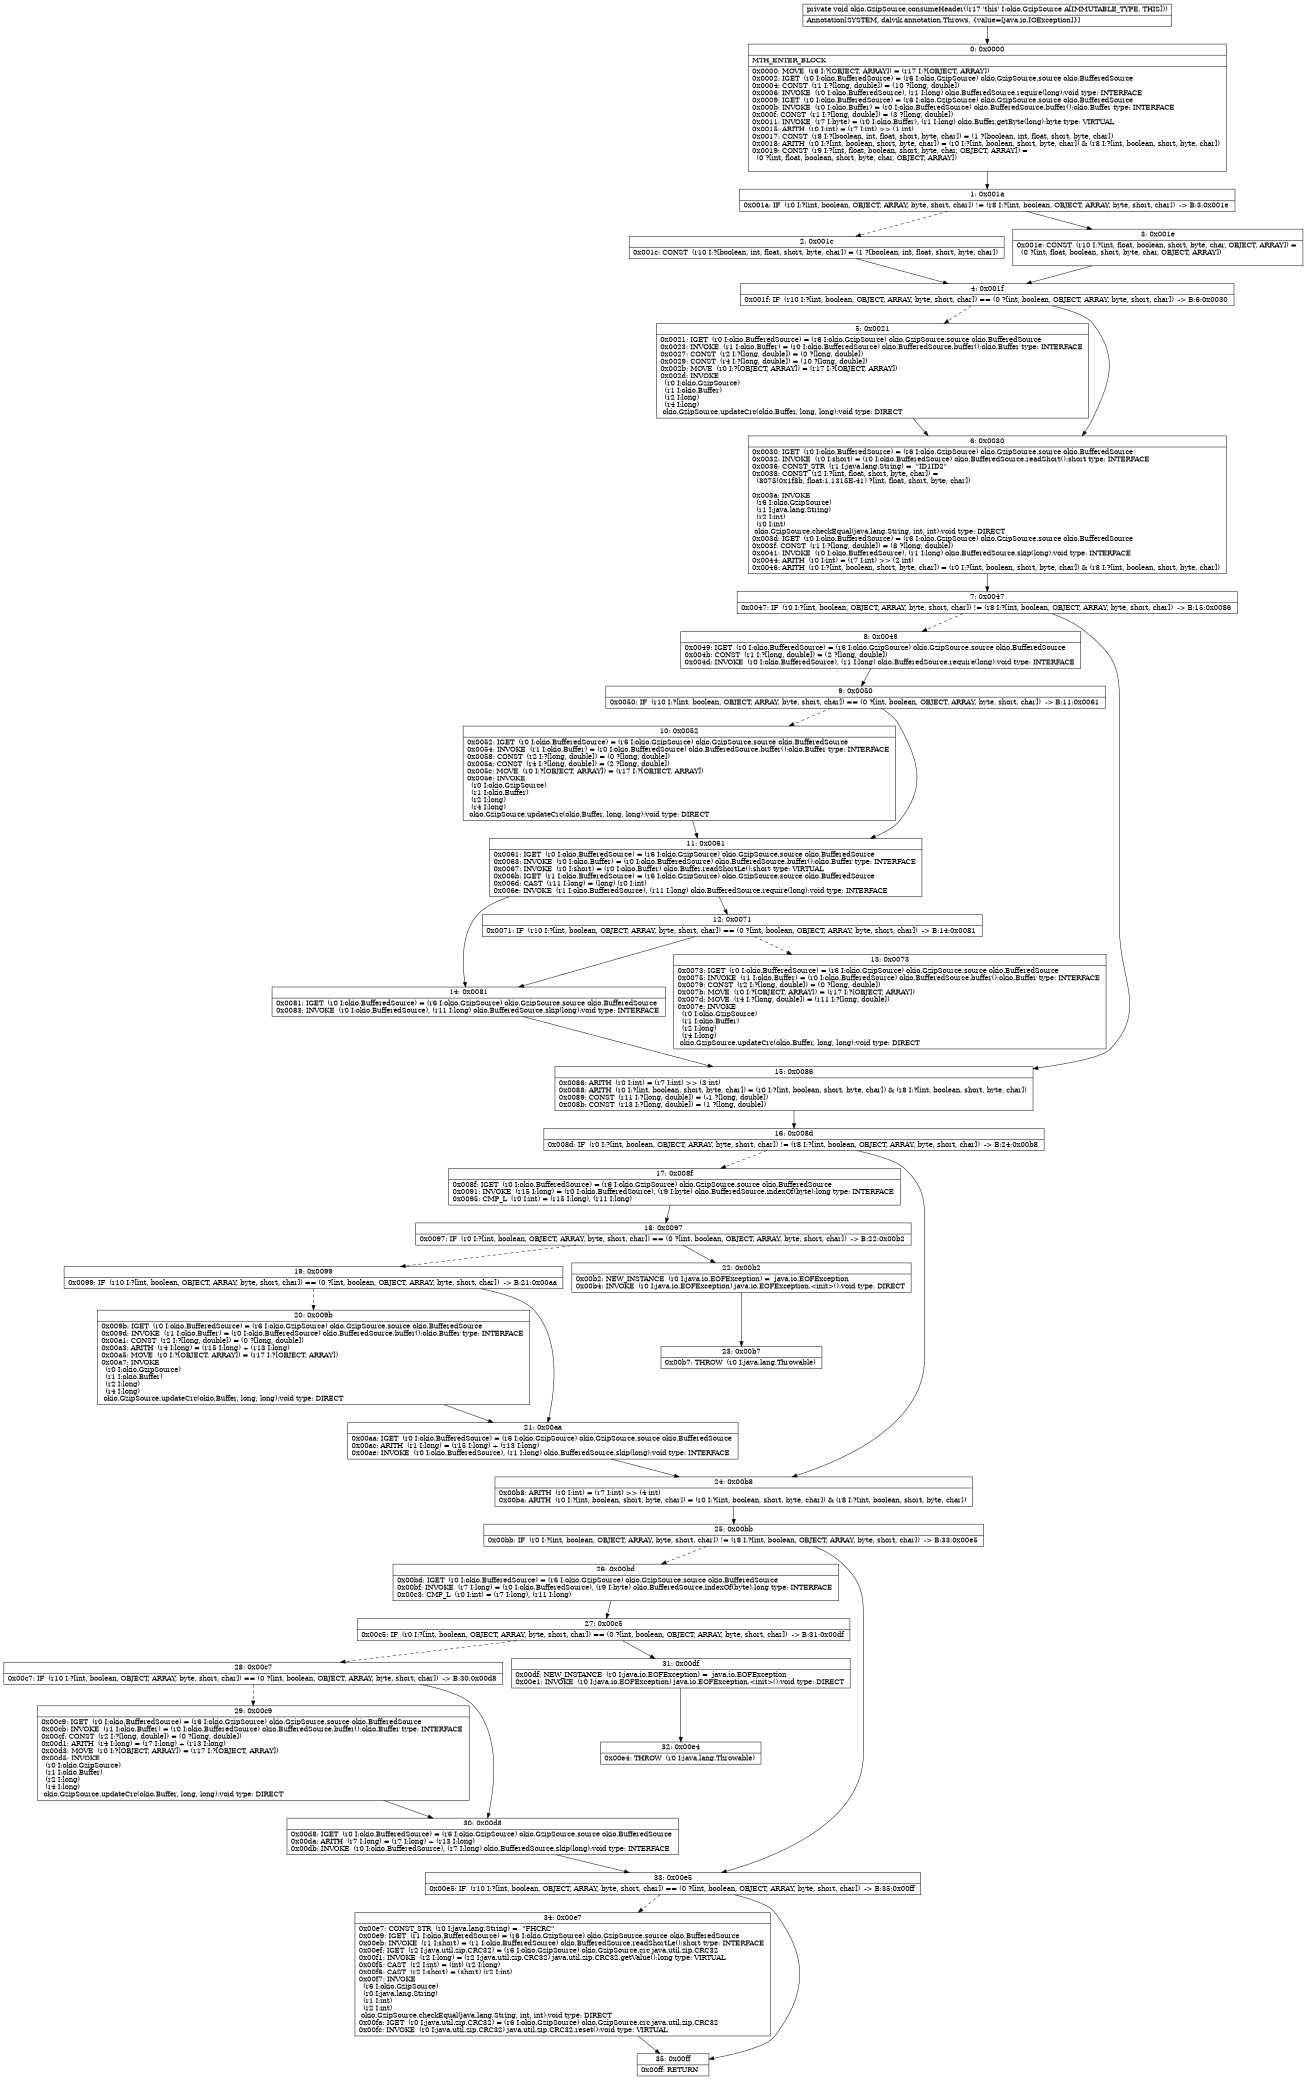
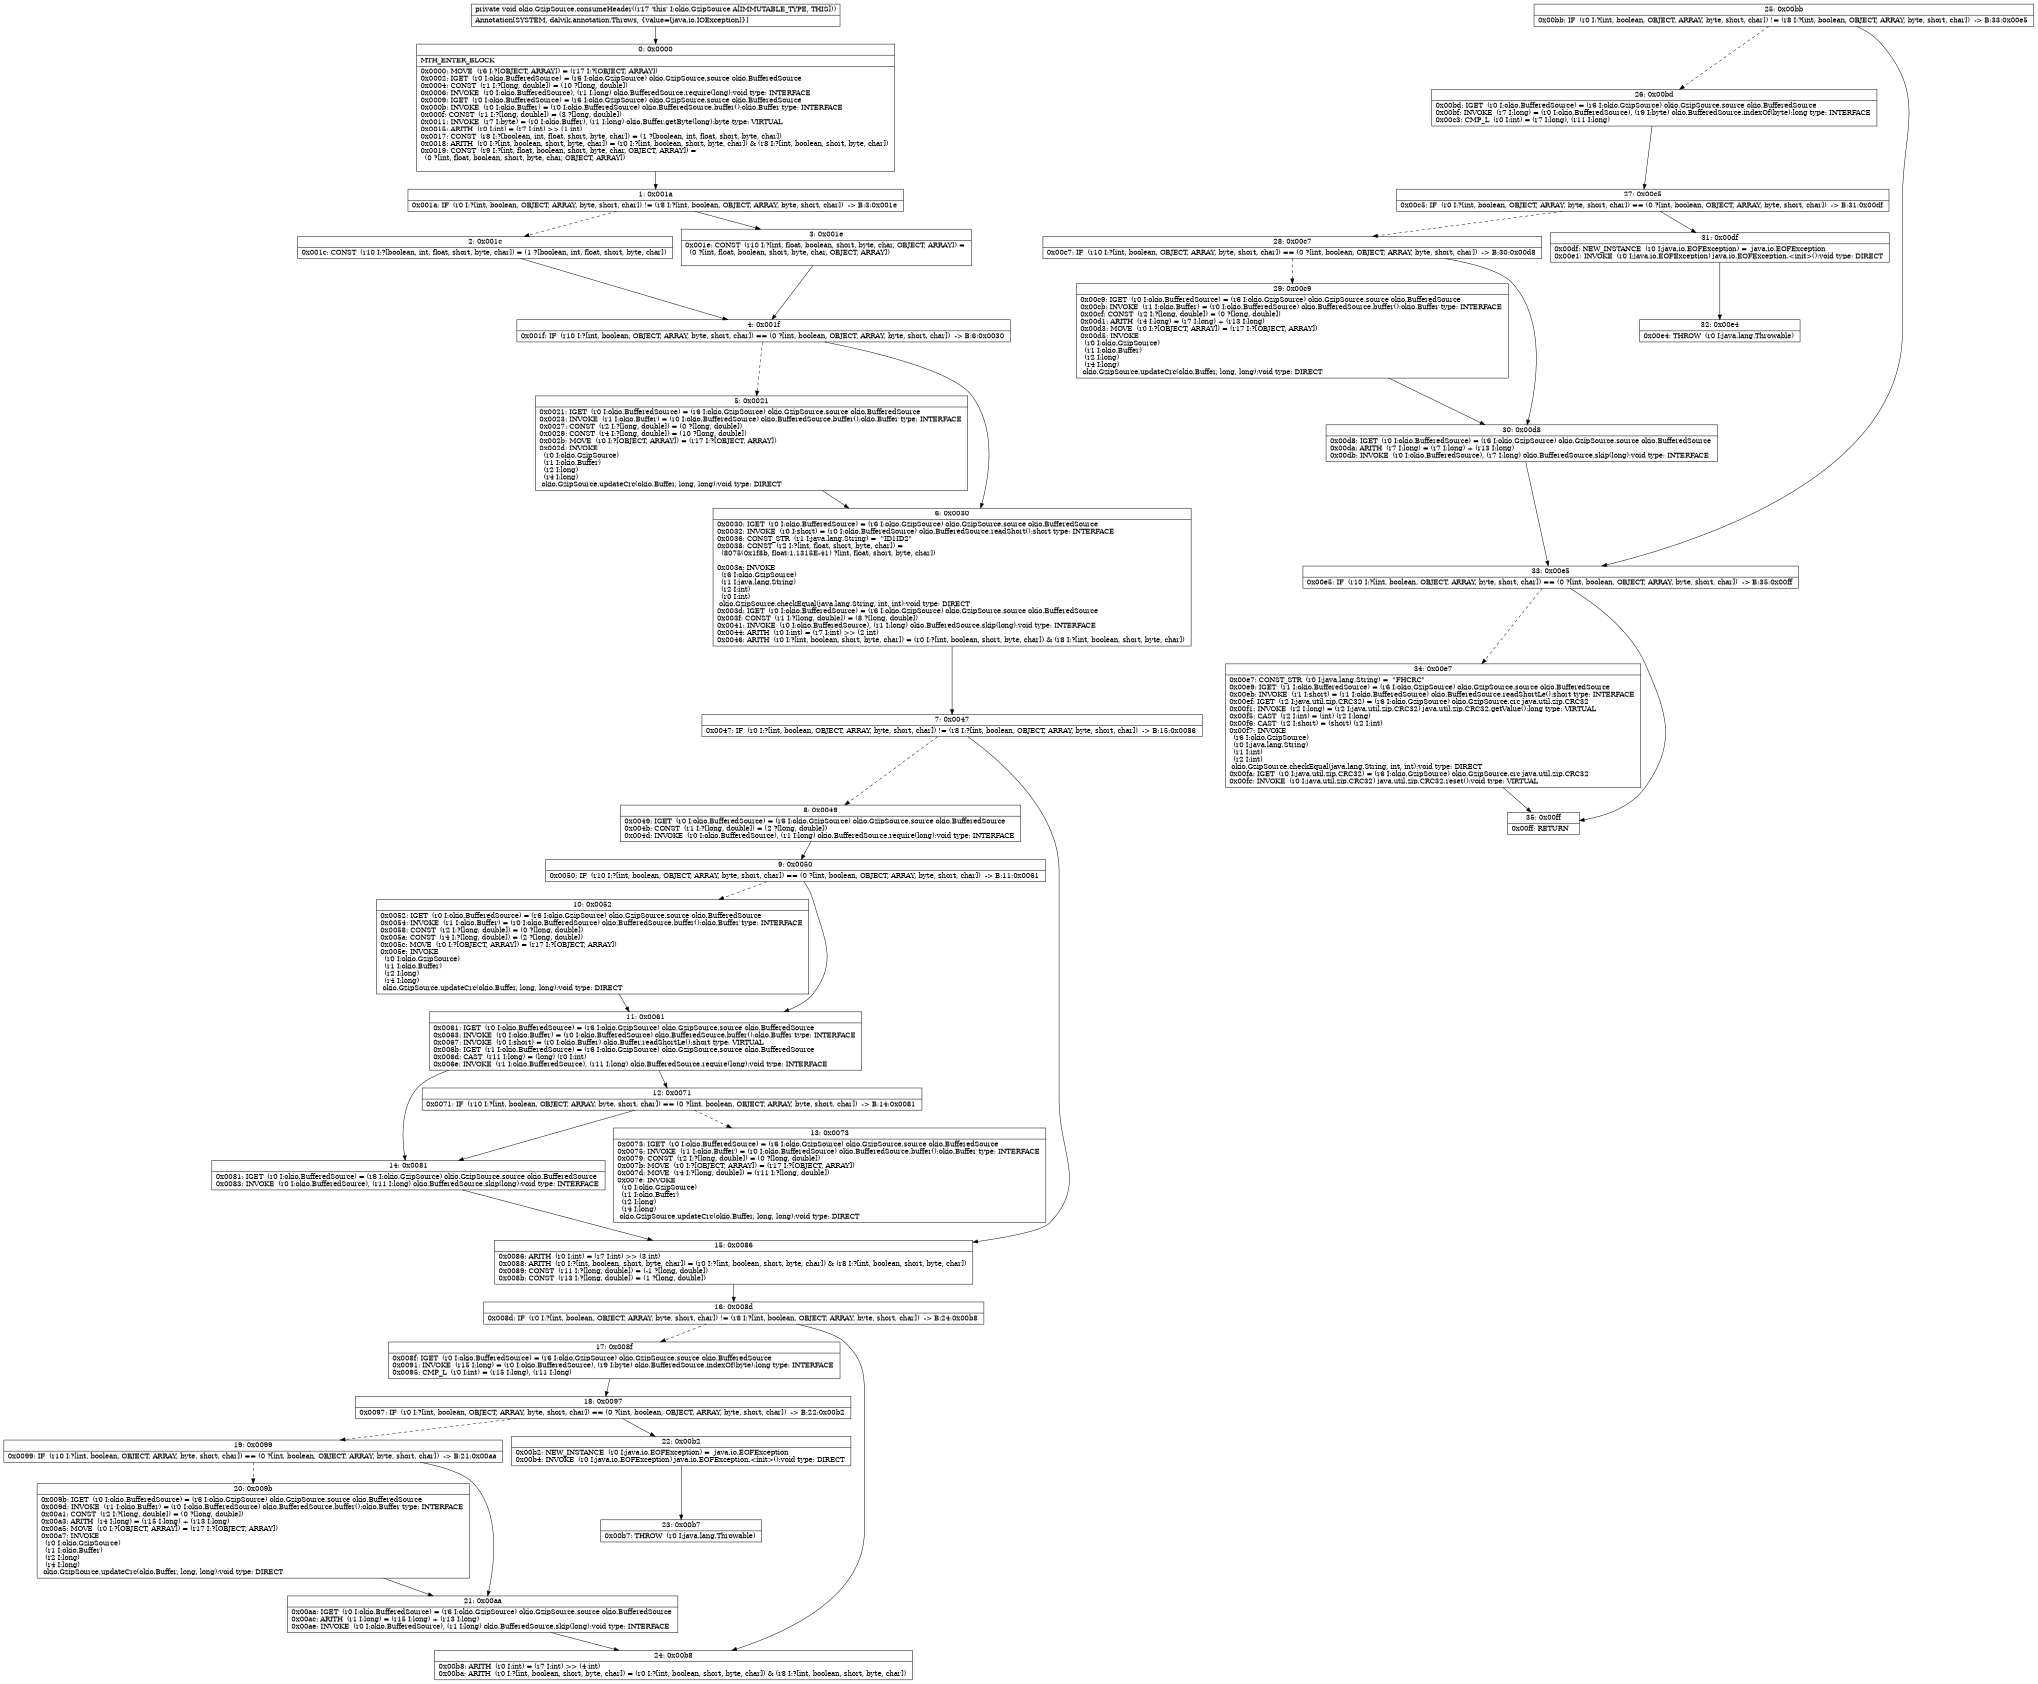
(734, 1513) -> none
